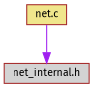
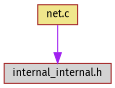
(47, 73) -> (58, 73)
